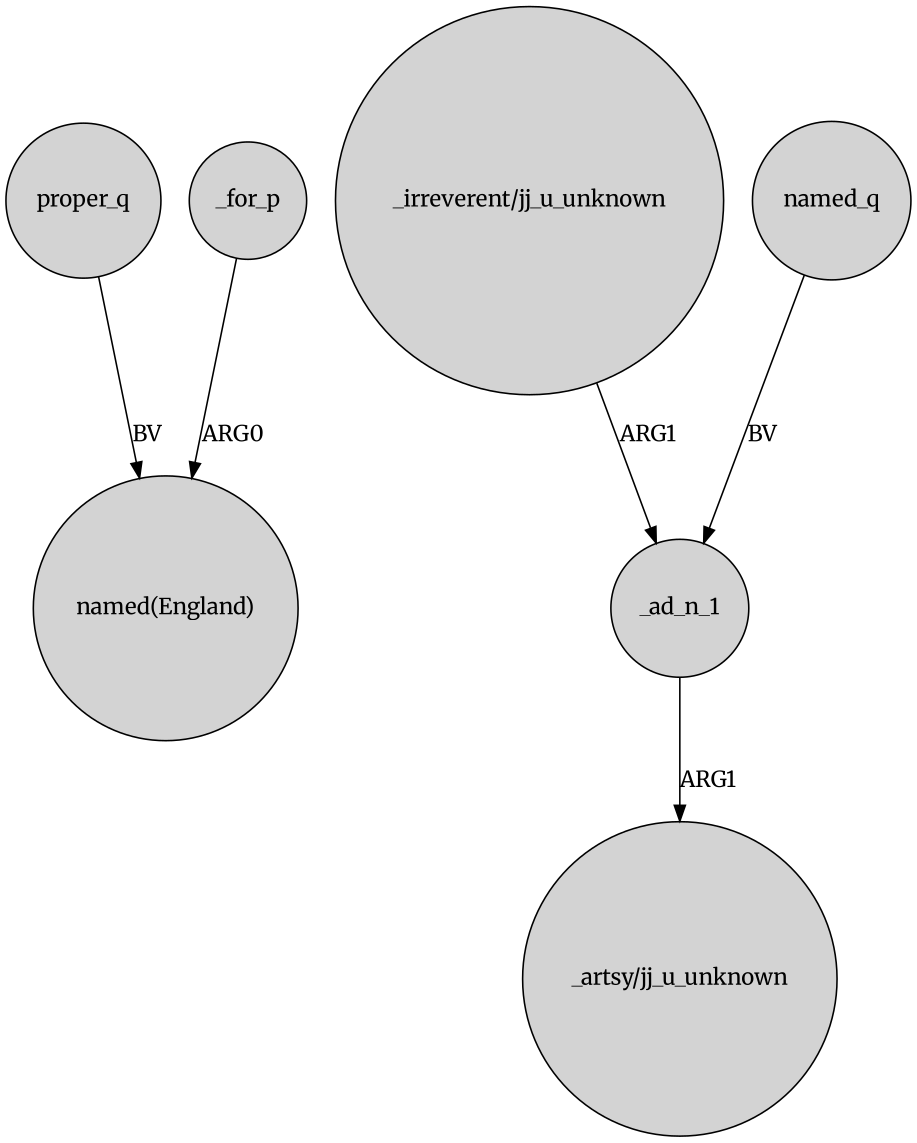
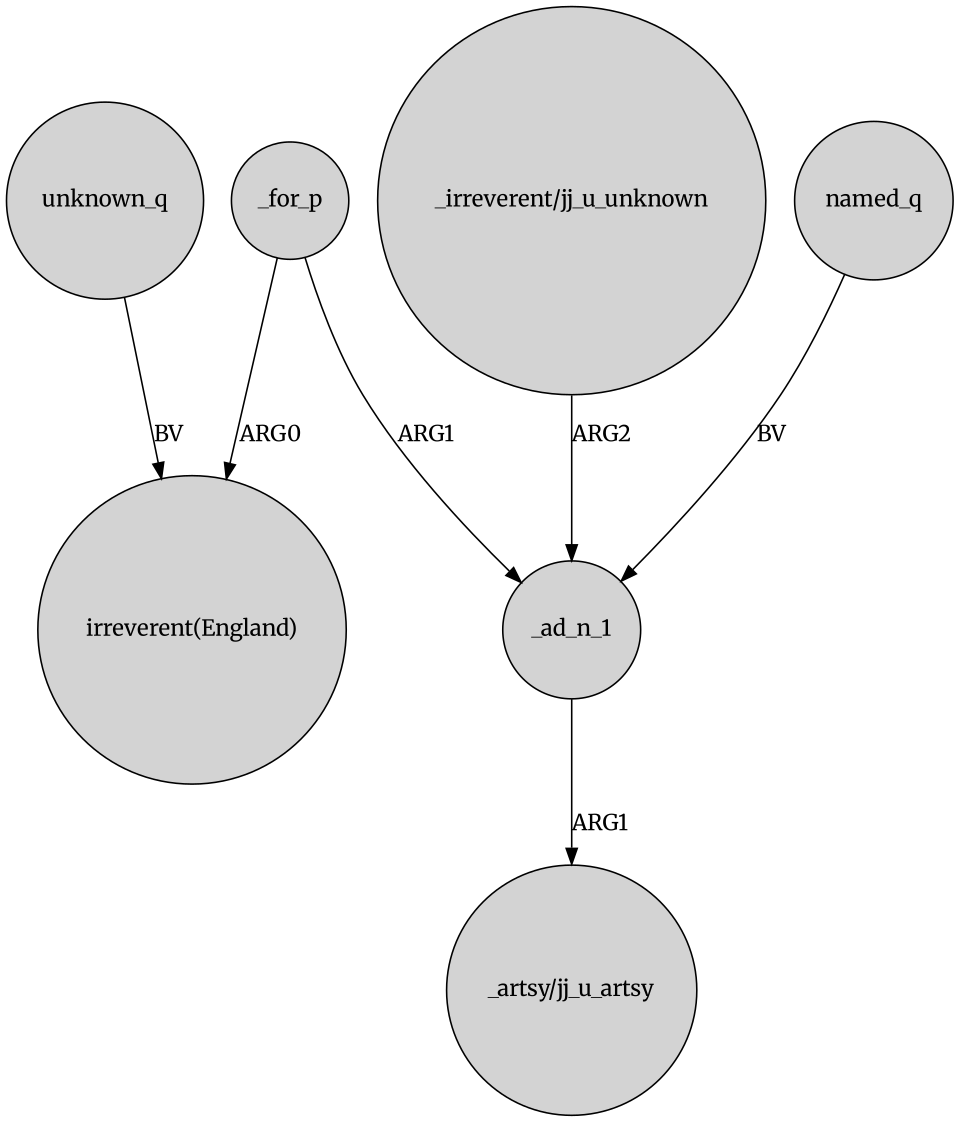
(83, 201) -> (105, 201)
none -> (385, 428)
(648, 435) -> (602, 435)
(166, 608) -> (192, 630)
(680, 979) -> (572, 990)
